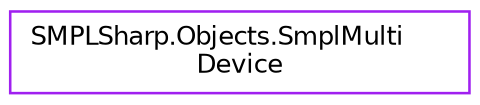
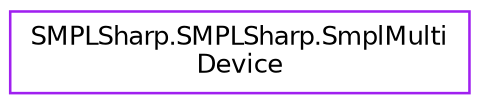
(240, 52) -> (240, 52)
